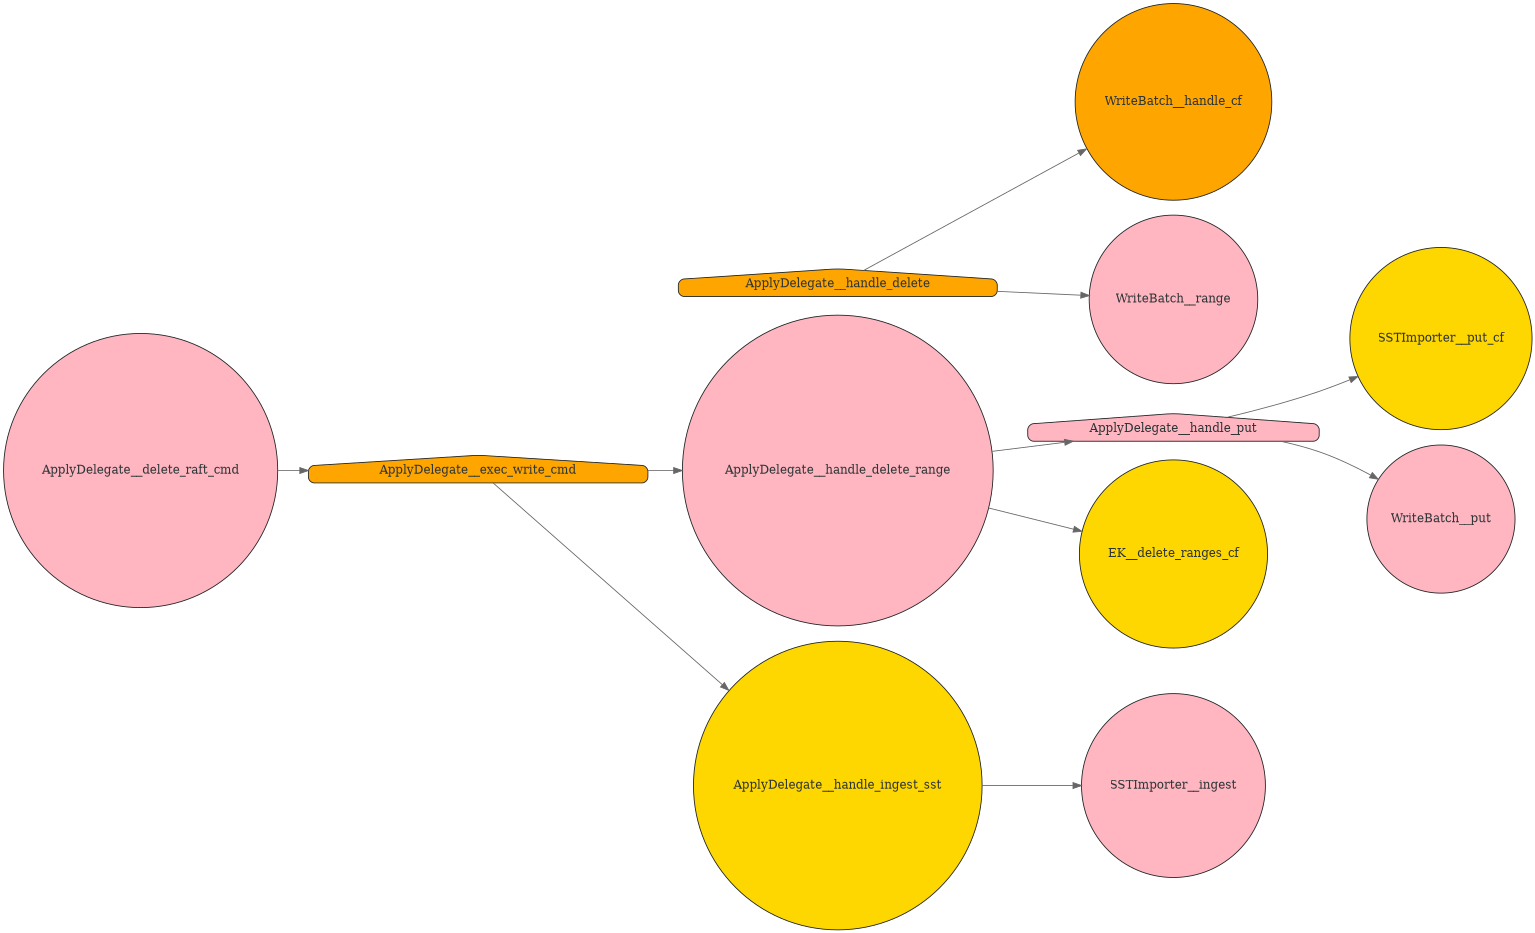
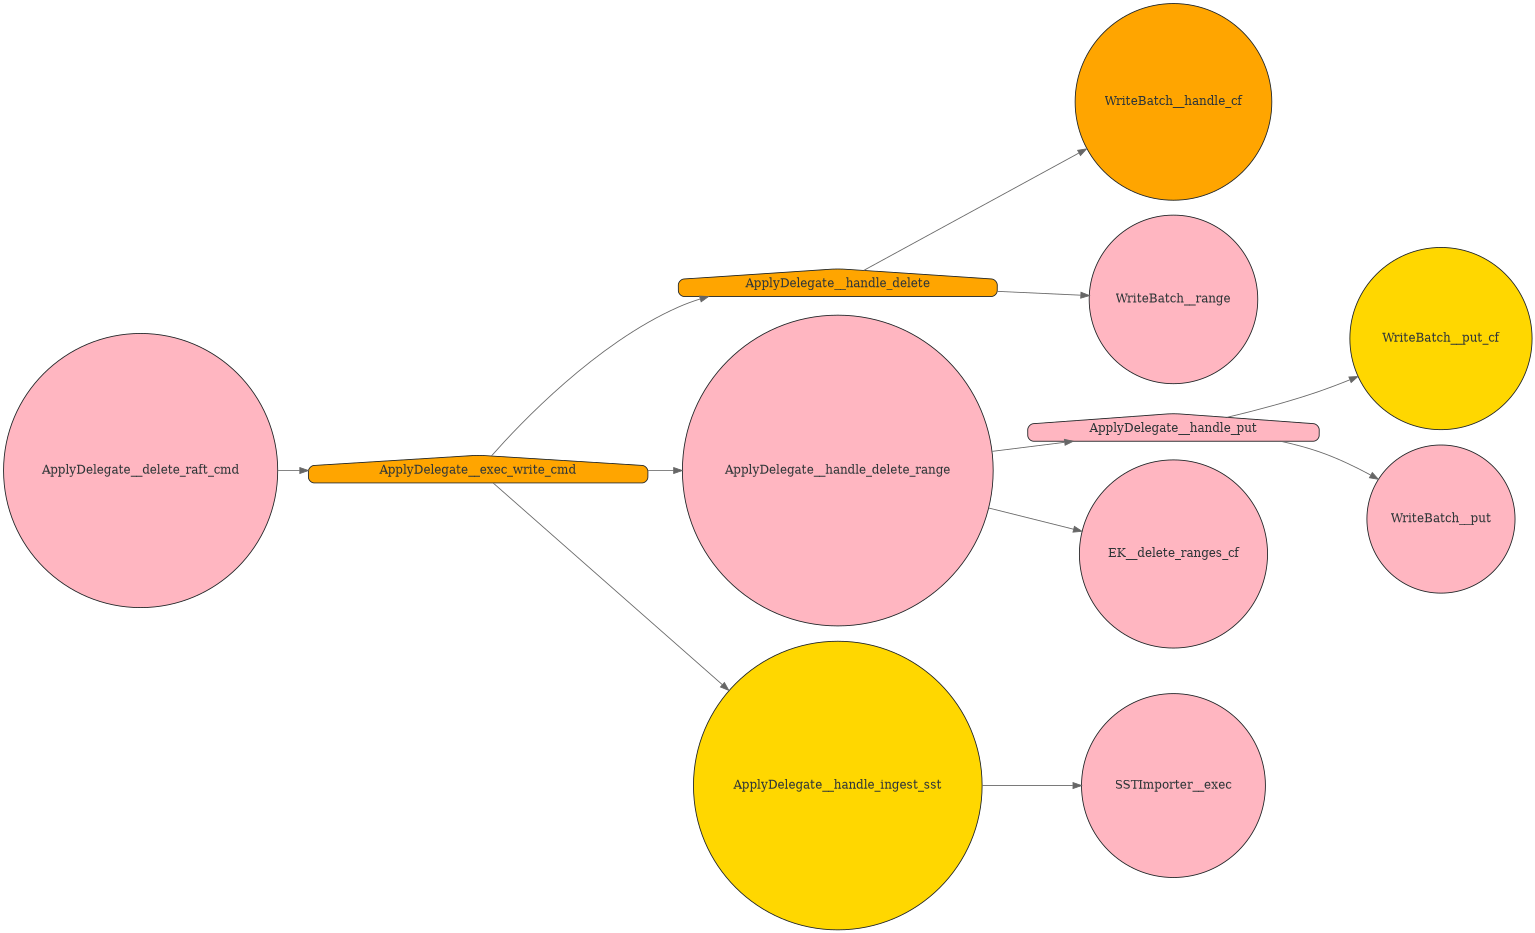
(1441, 339) -> (1441, 339)
none -> (587, 365)
(1173, 554) -> (1173, 554)
(1173, 786) -> (1173, 786)
